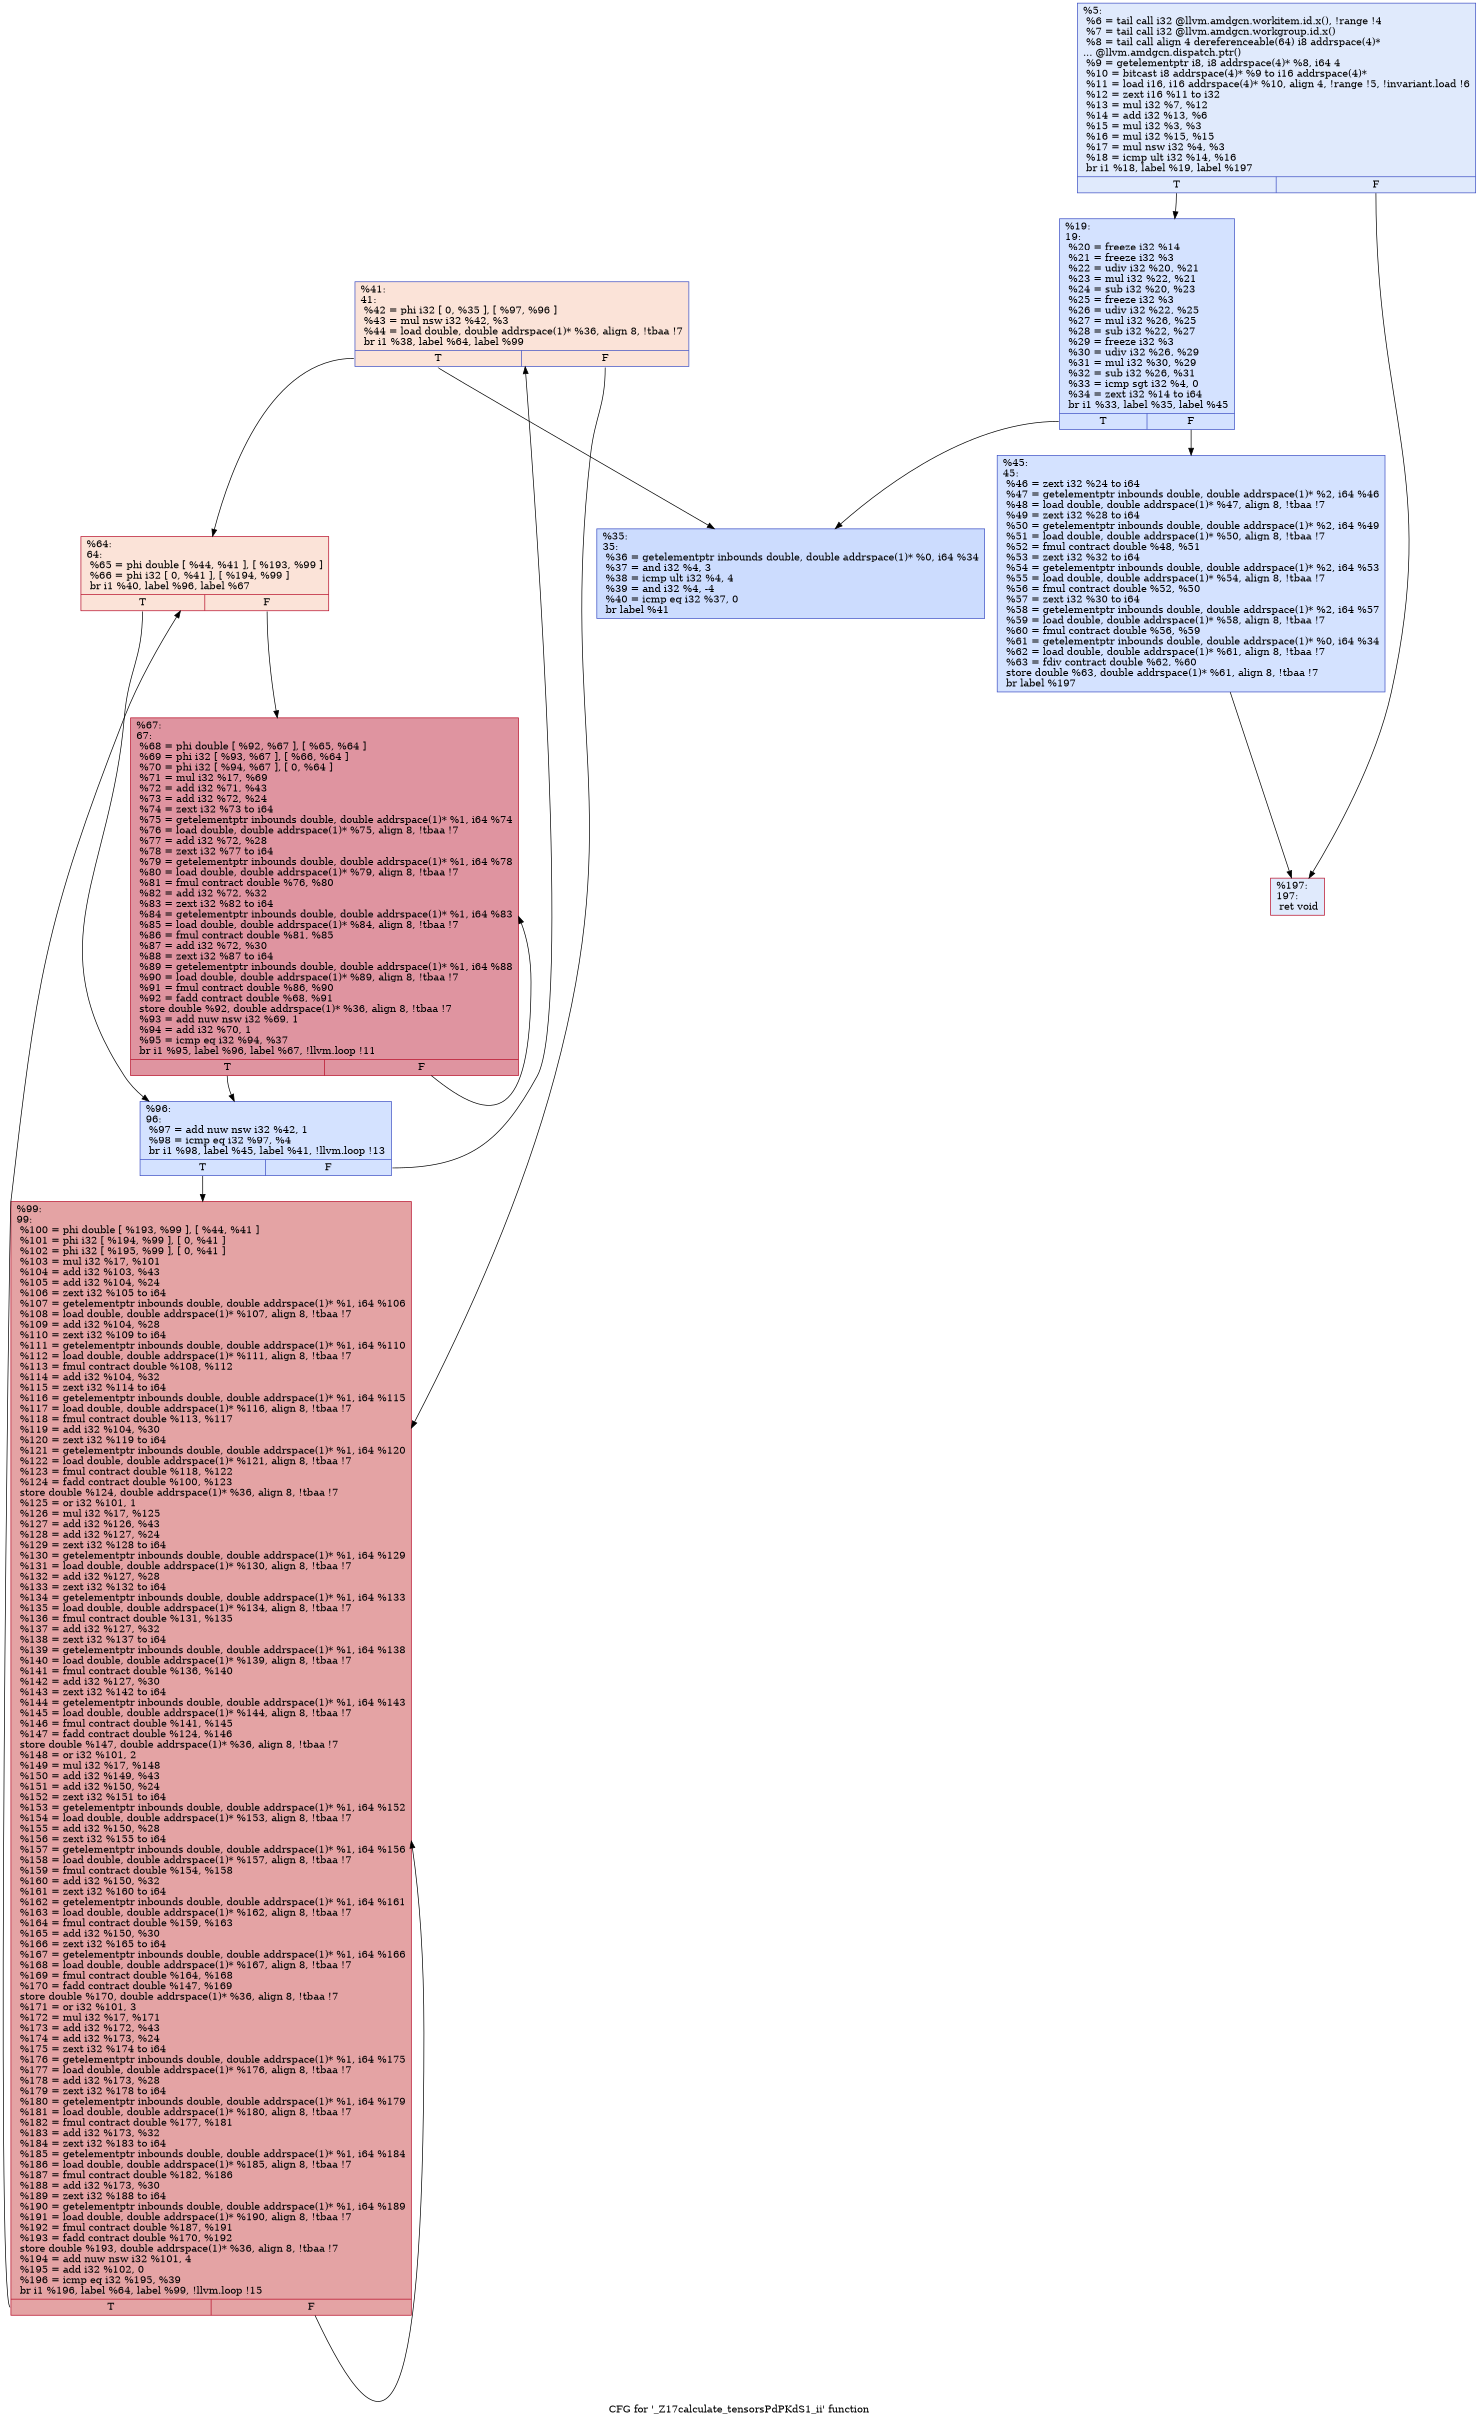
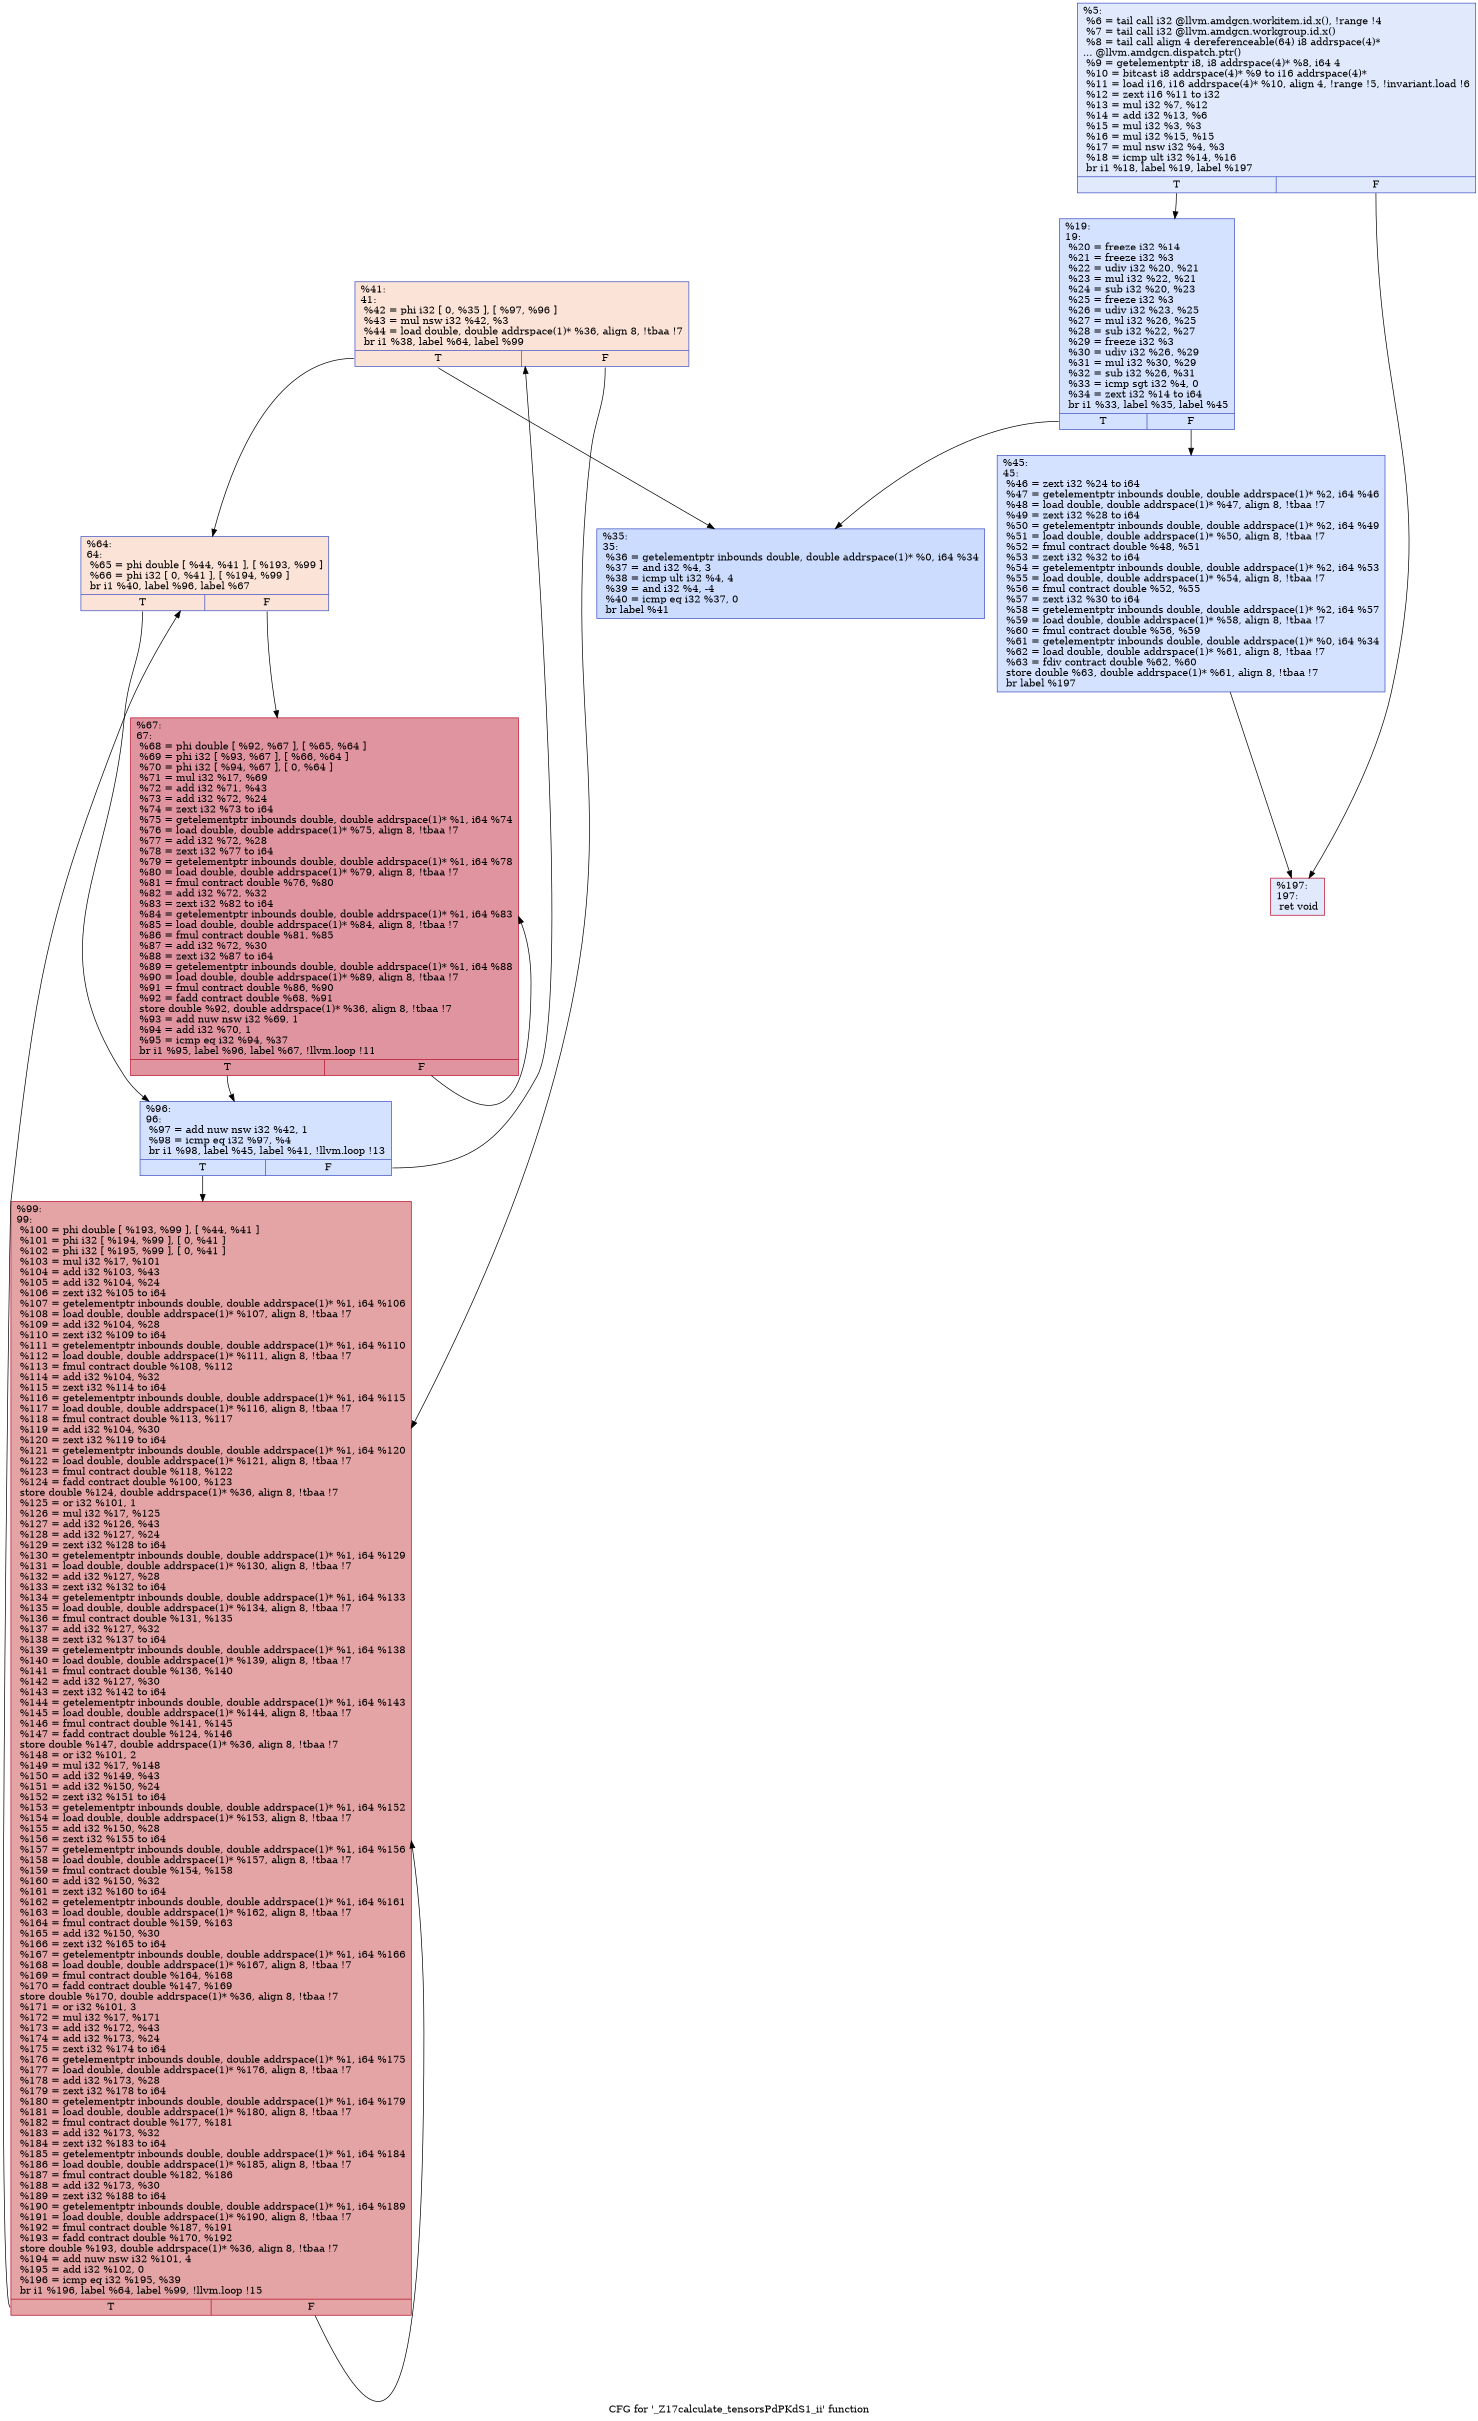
(1132, 310) -> (1132, 310)
(205, 574) -> (205, 574)
(1102, 589) -> (1102, 589)
